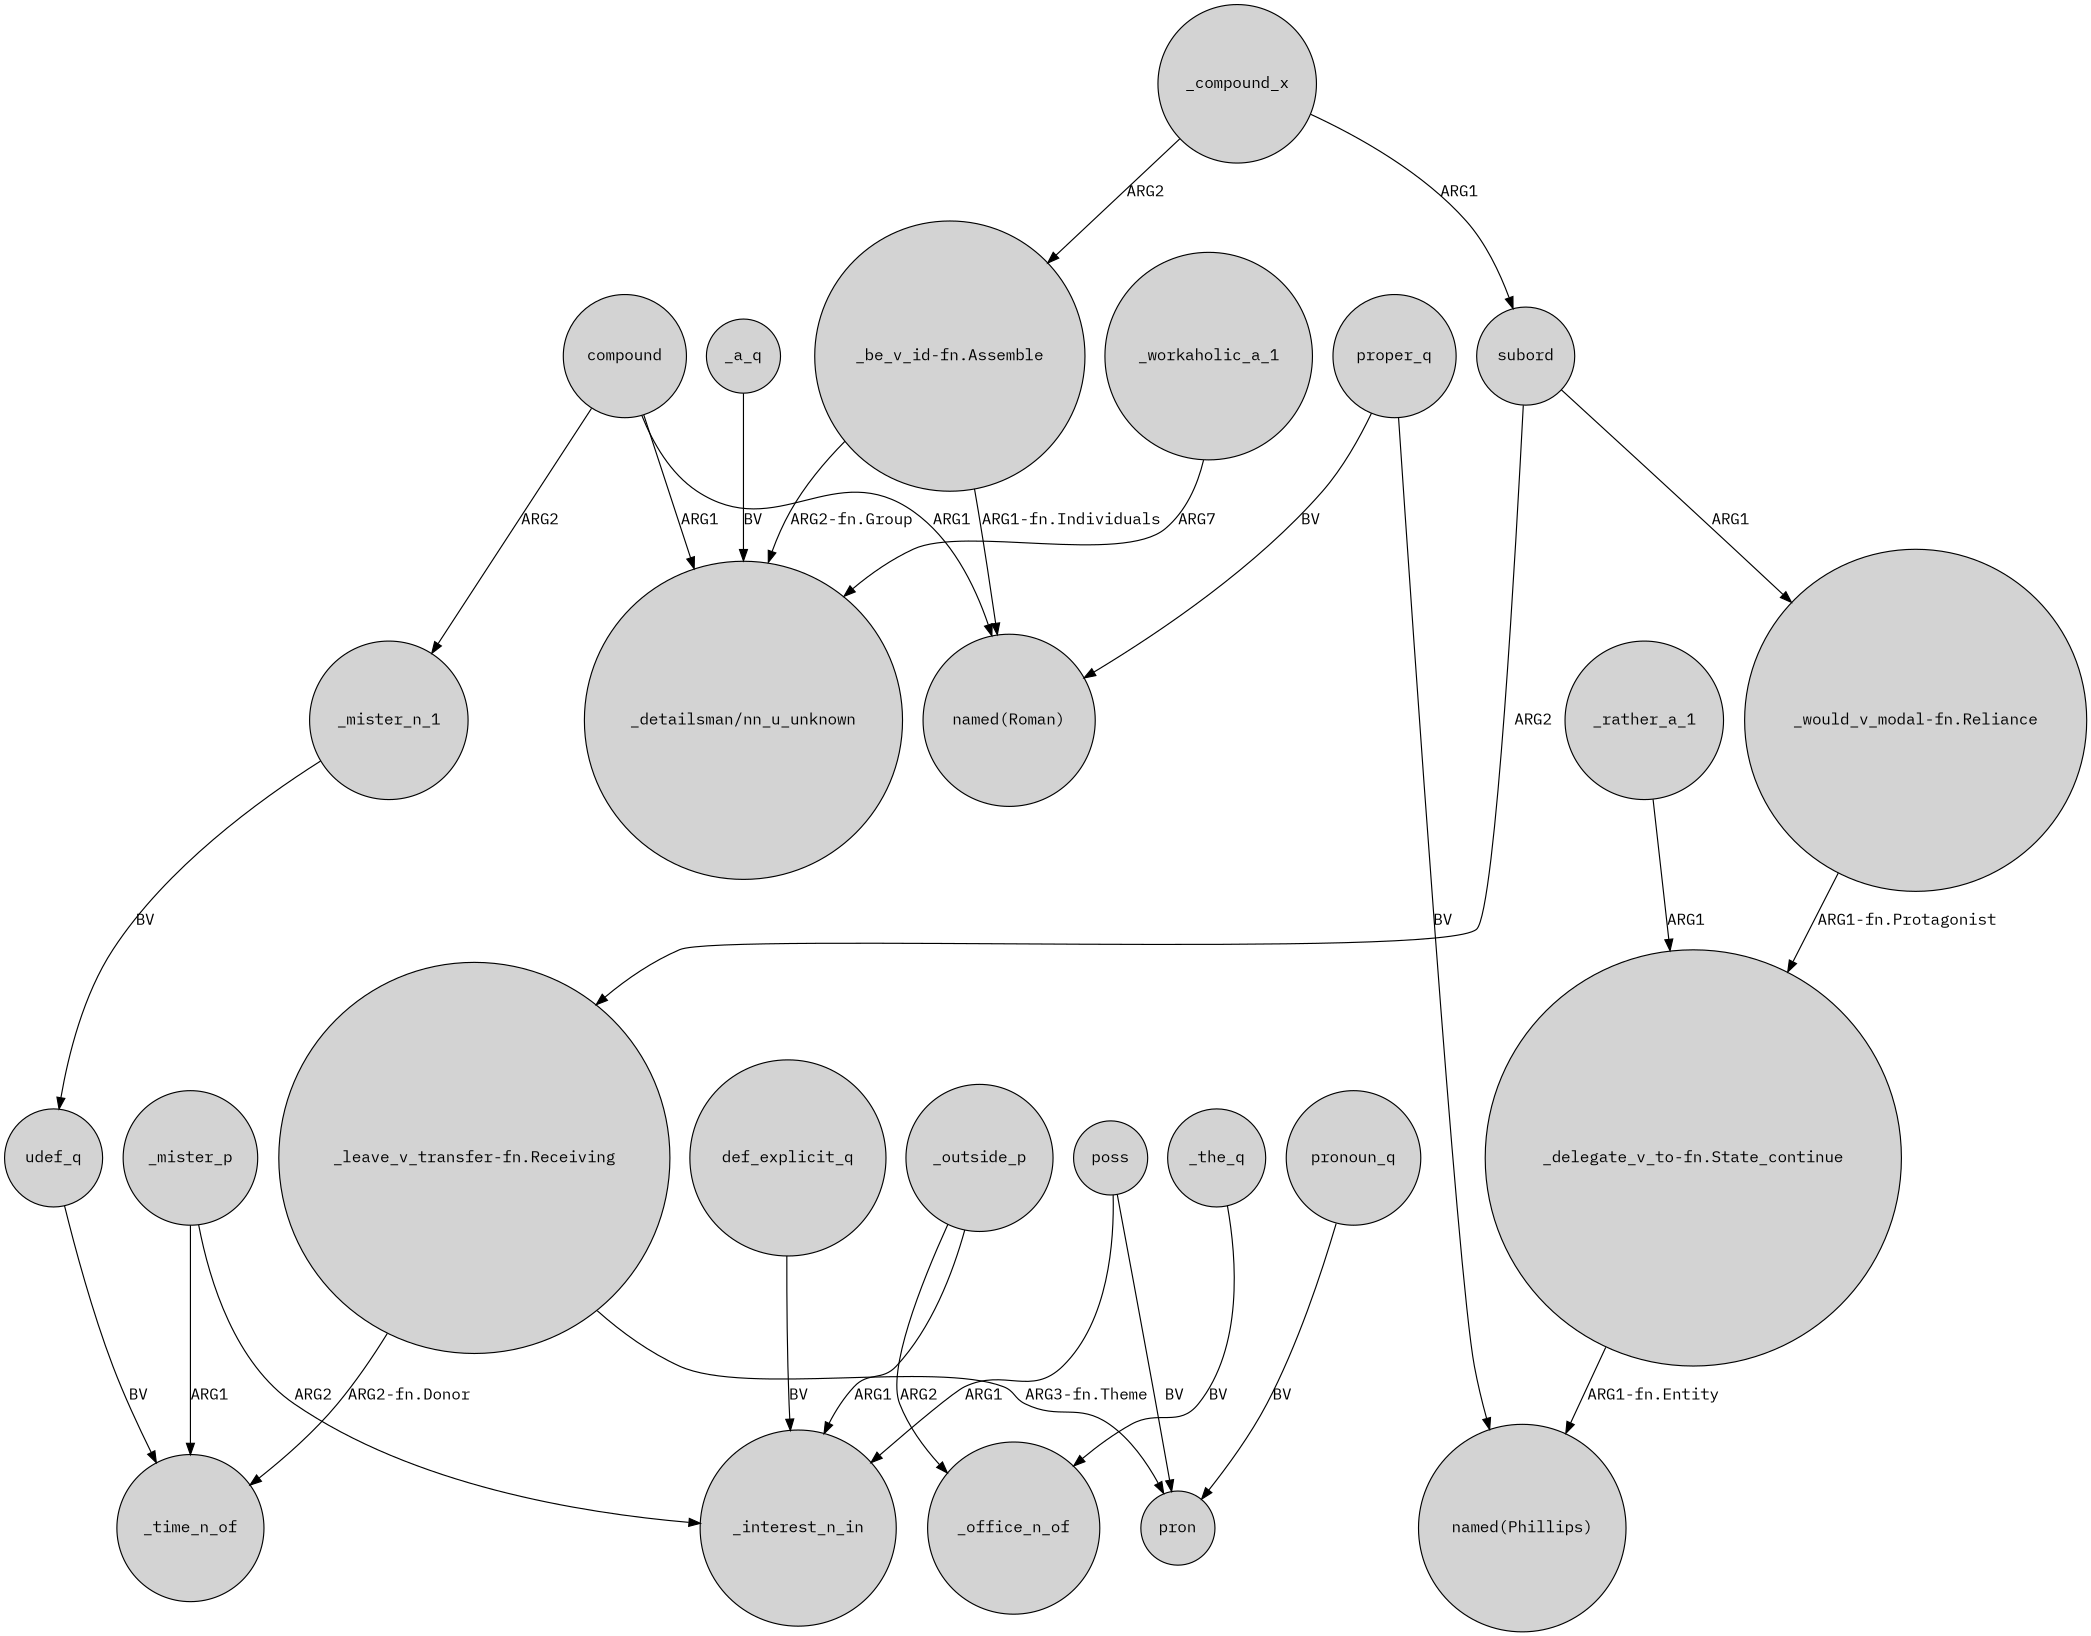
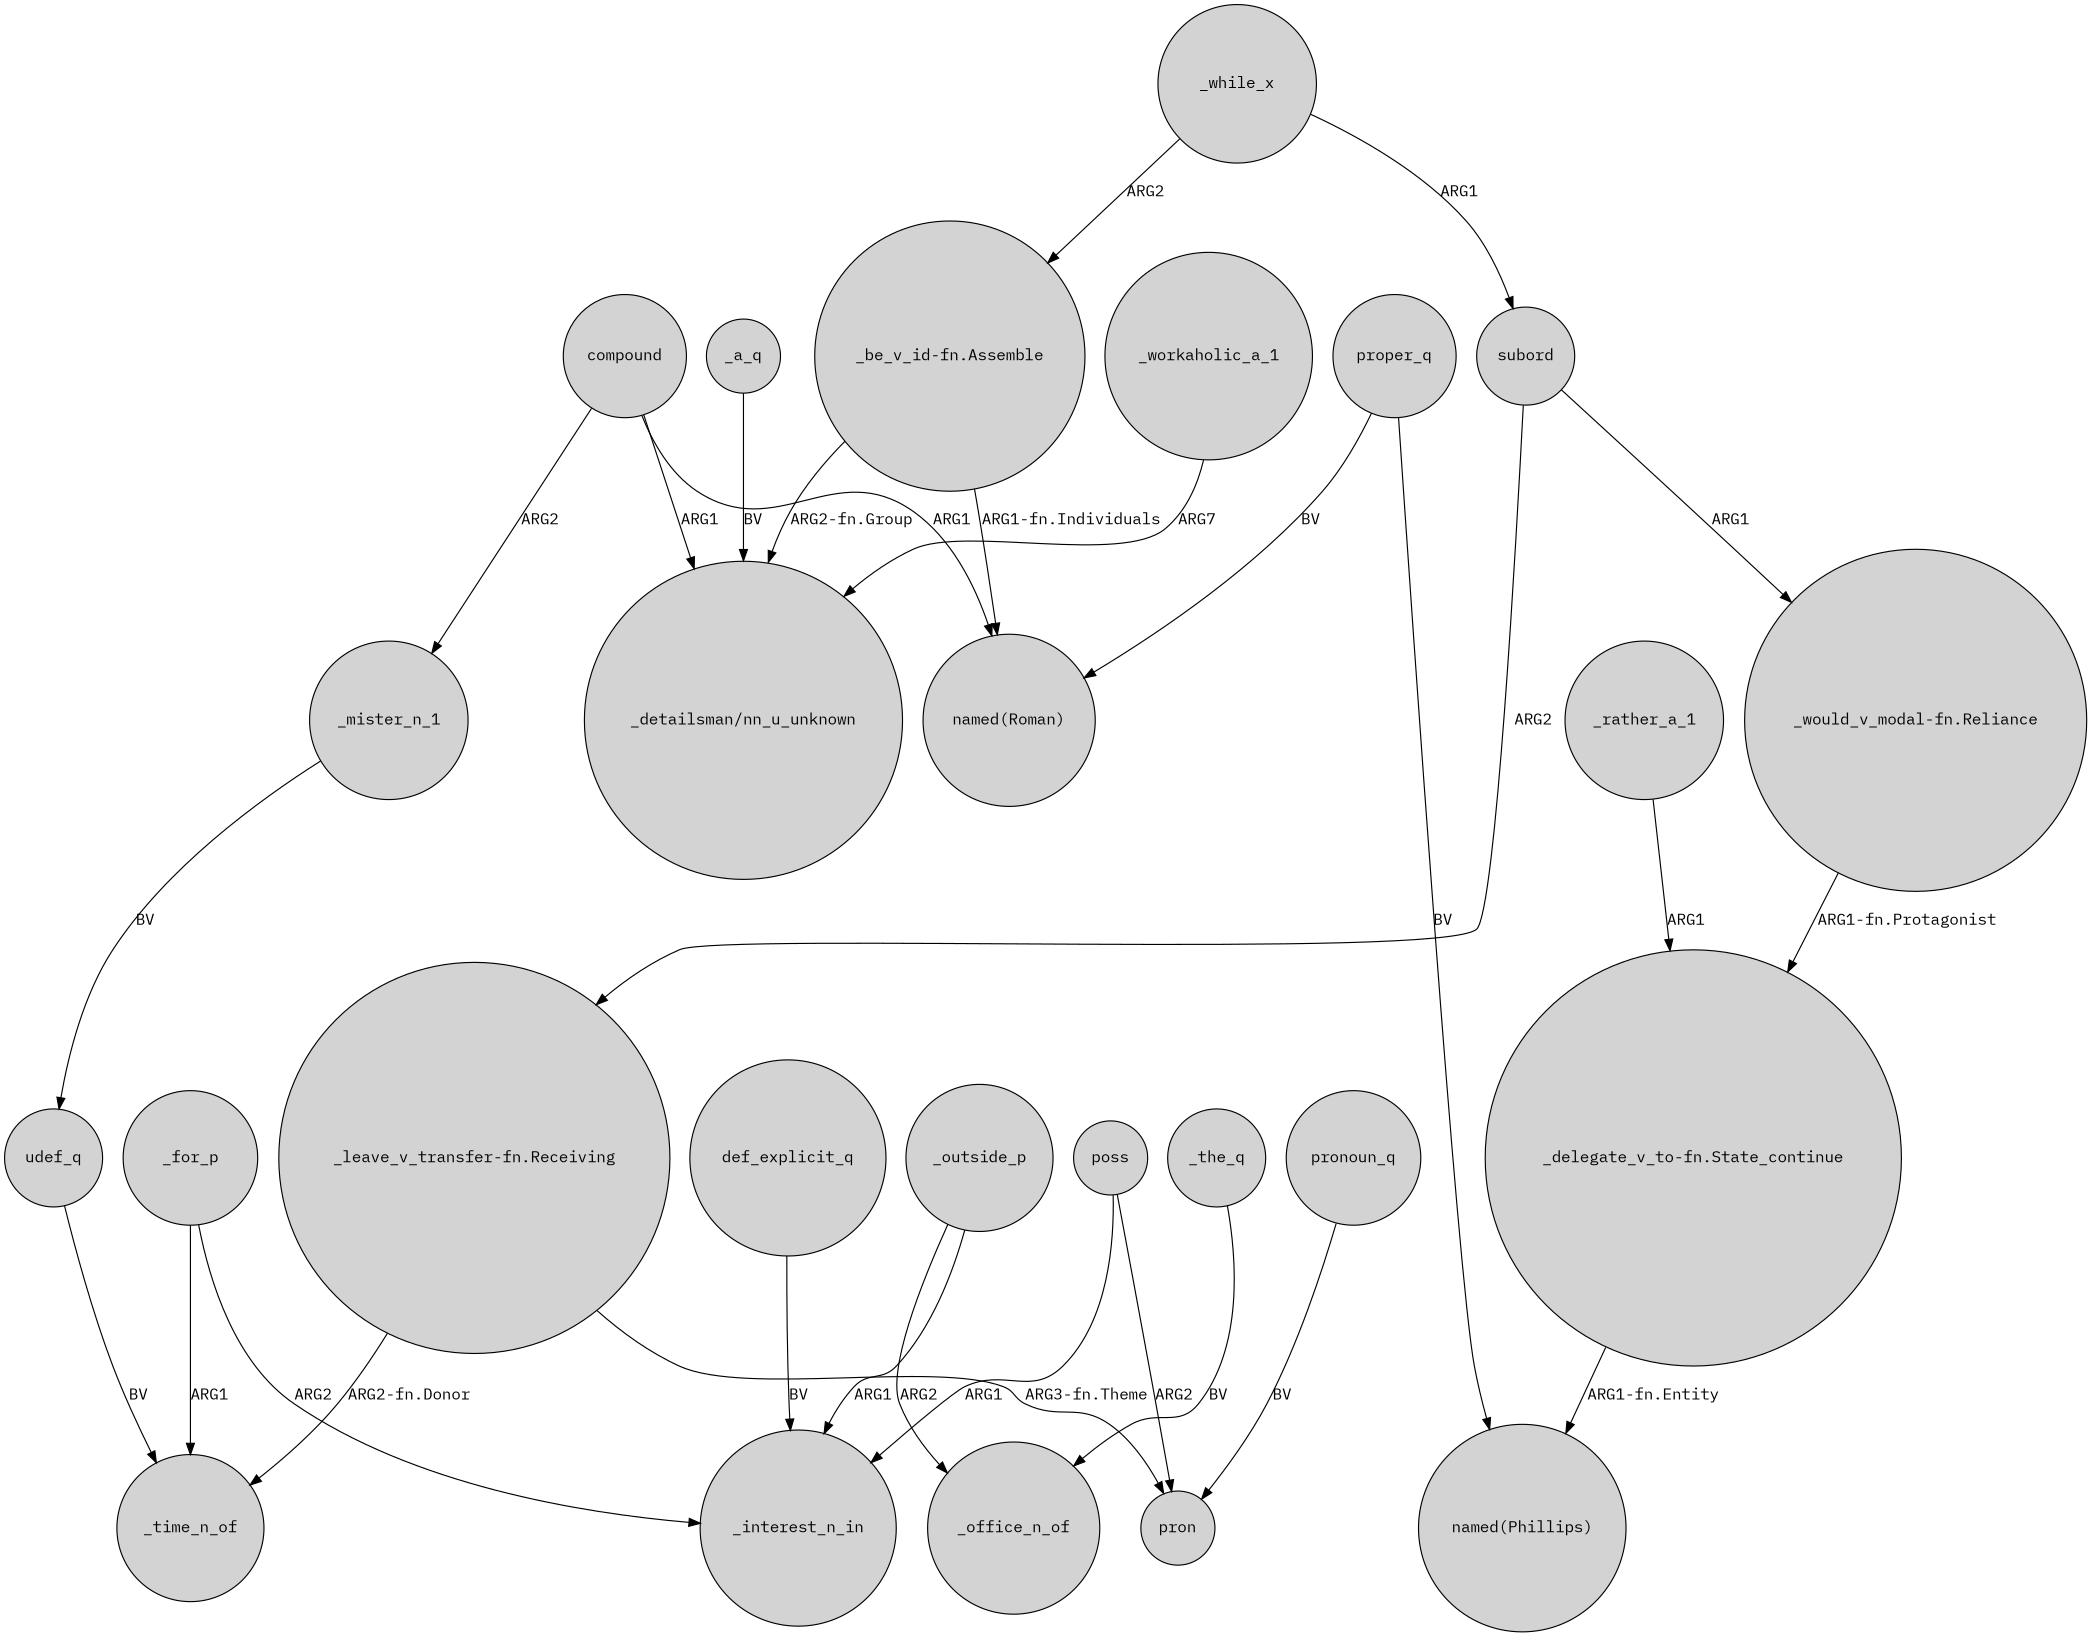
(1237, 84) -> (1237, 84)
(190, 1158) -> (190, 1158)
(1174, 1395) -> (1174, 1395)
